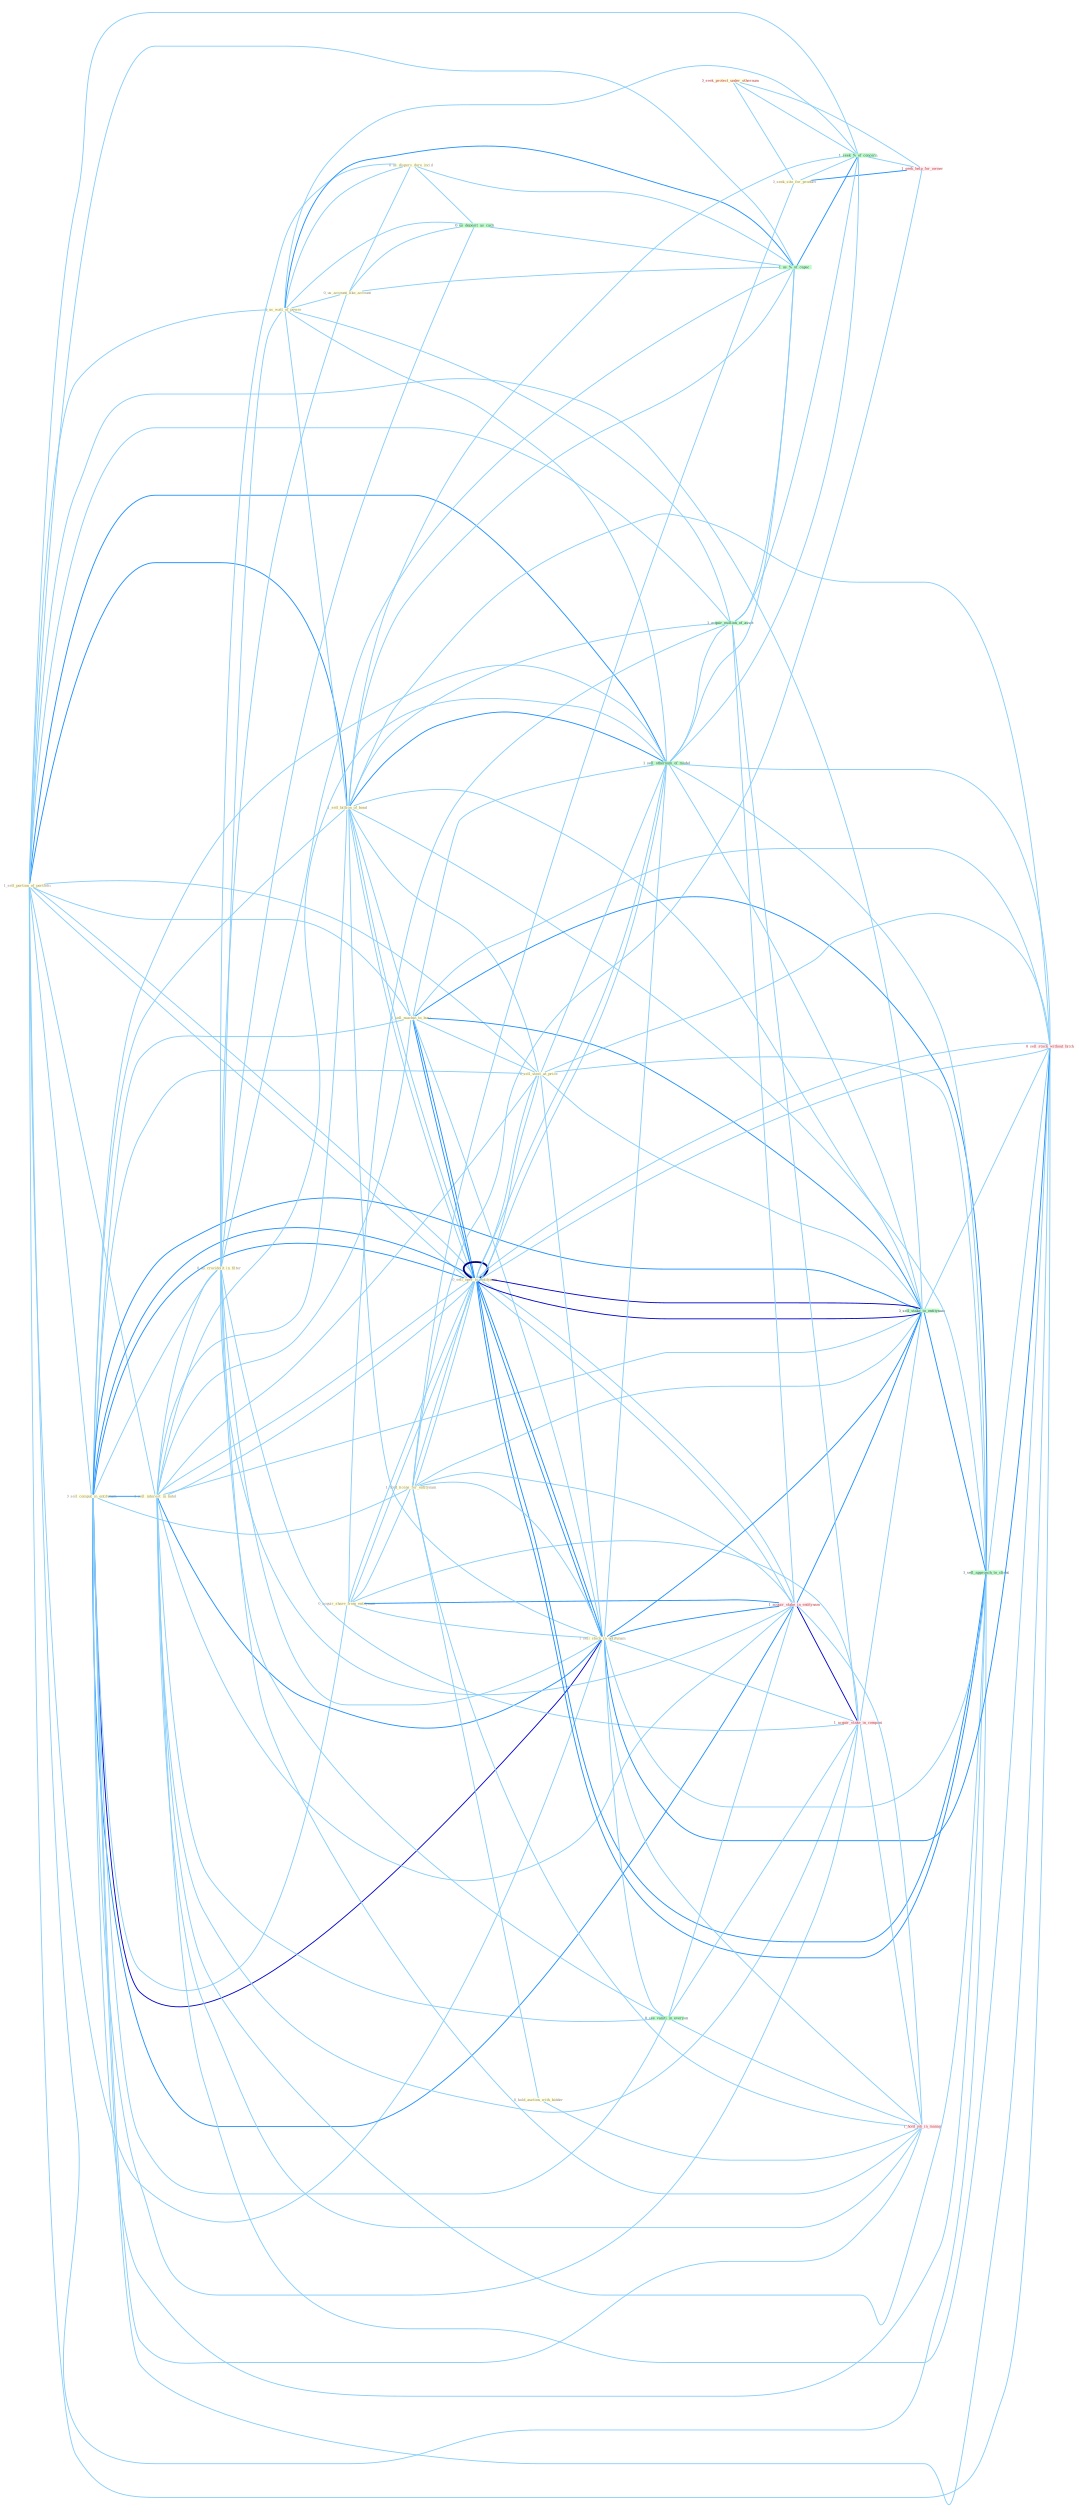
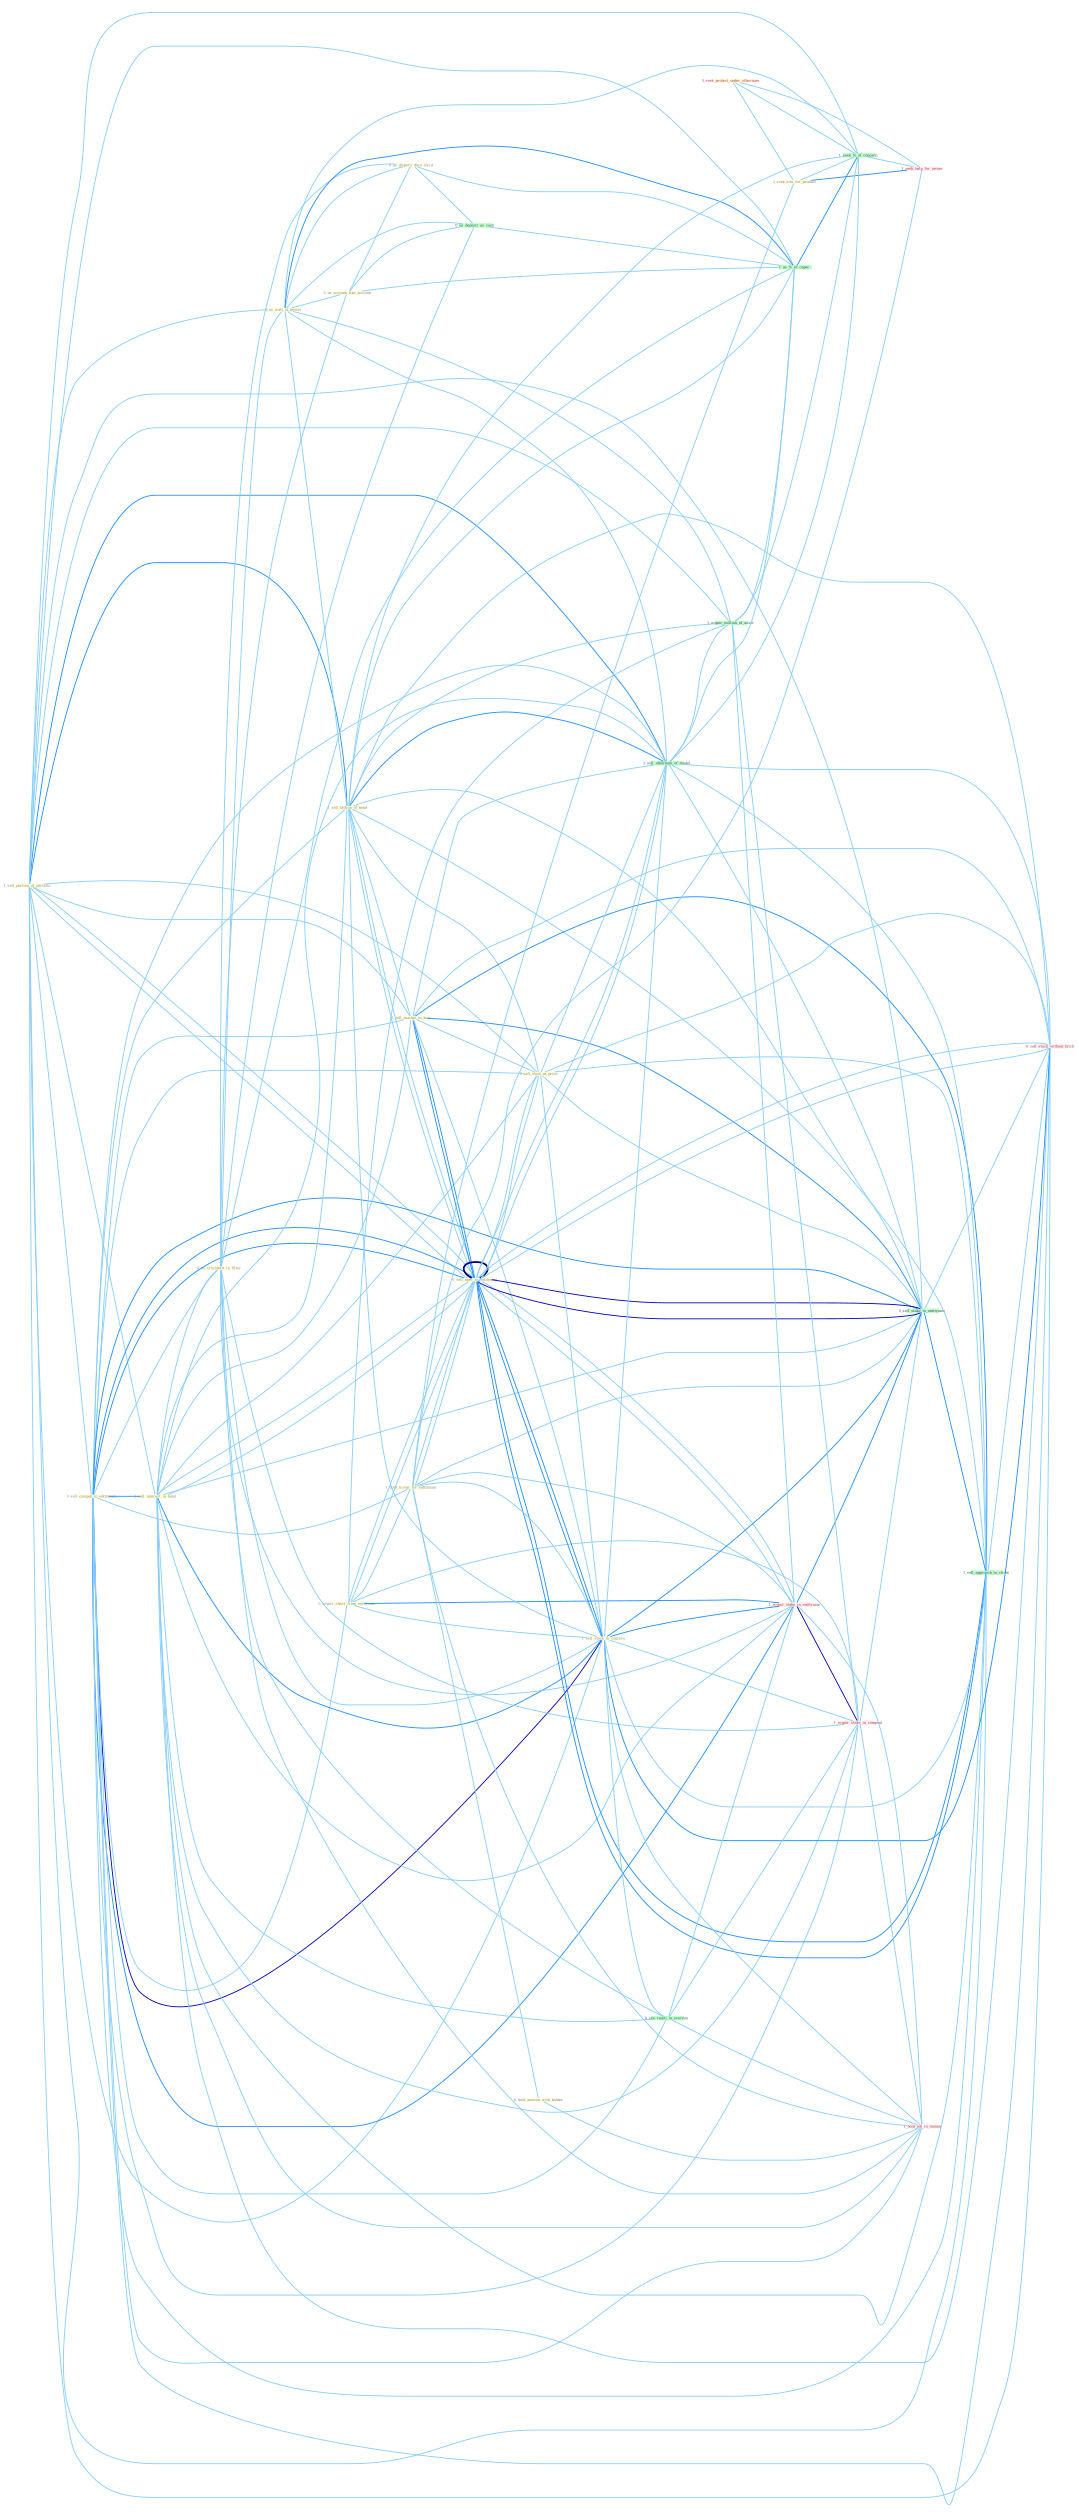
(604, 1638) -> (604, 1638)
